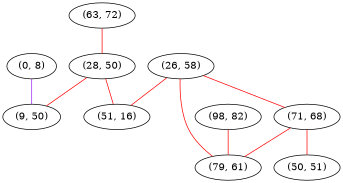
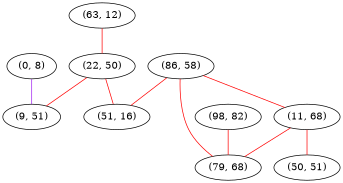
(102, 15) -> (102, 15)
(102, 66) -> (102, 66)
(181, 66) -> (181, 66)
(32, 117) -> (32, 117)
(307, 117) -> (307, 117)
(228, 168) -> (228, 168)
